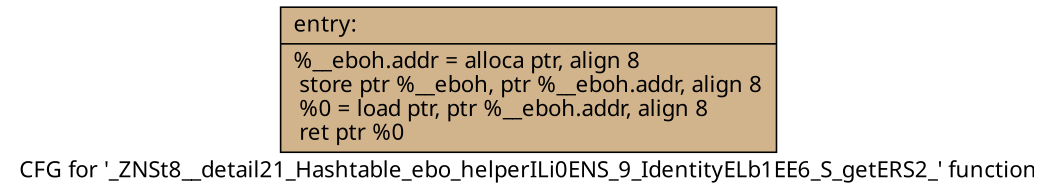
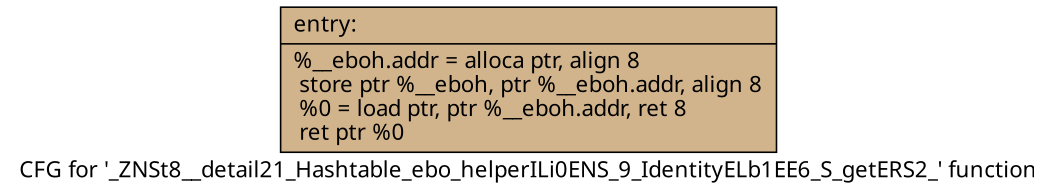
(501, 109) -> (490, 109)
